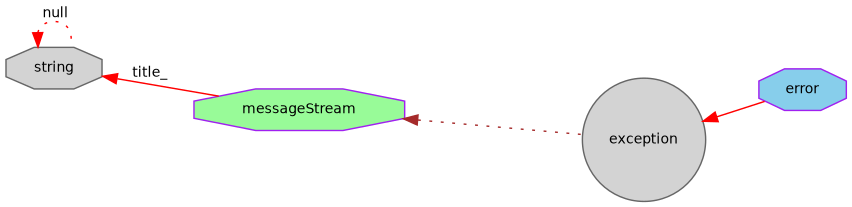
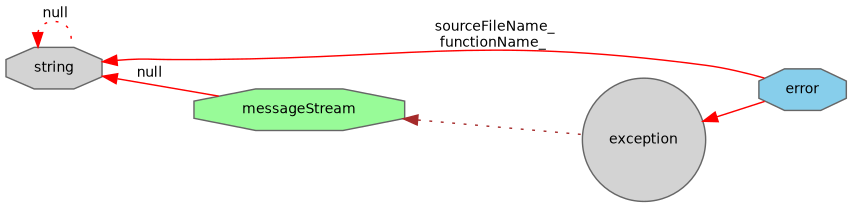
none -> (442, 51)
(148, 73) -> (148, 73)
(803, 90) -> (803, 90)
(299, 110) -> (299, 110)
